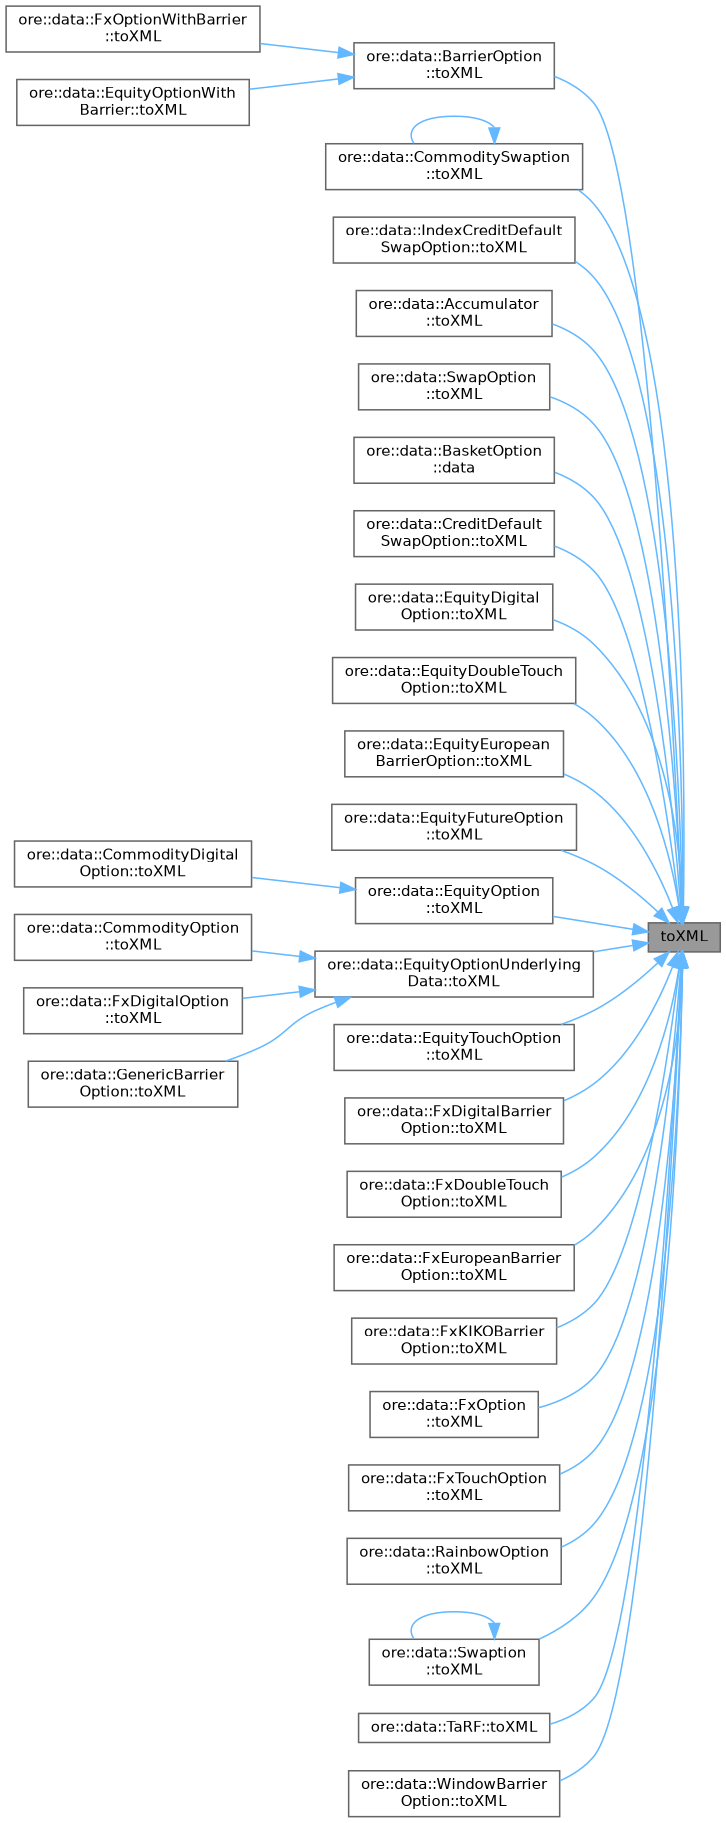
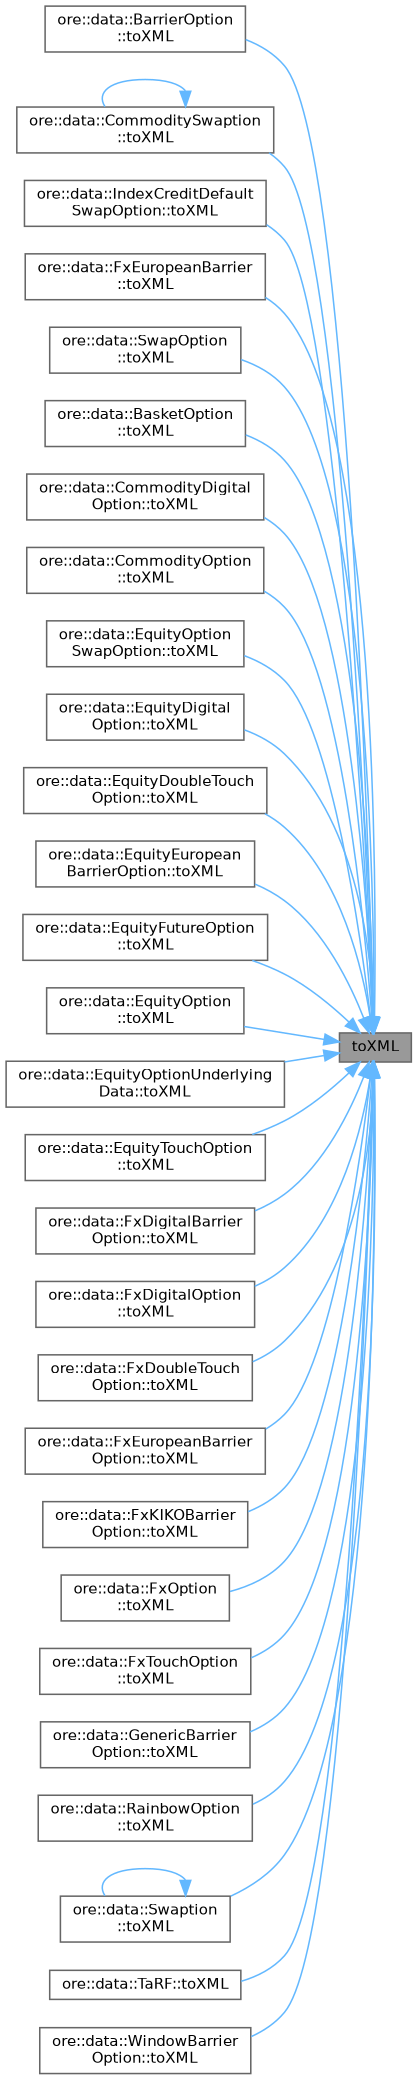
(133, 29) -> none
(133, 102) -> none
(454, 313) -> (145, 277)
(454, 460) -> (145, 424)
(454, 534) -> (145, 644)
(296, 883) -> (346, 731)
(276, 954) -> (345, 794)
(271, 995) -> (336, 1196)
(282, 1034) -> (339, 1556)
